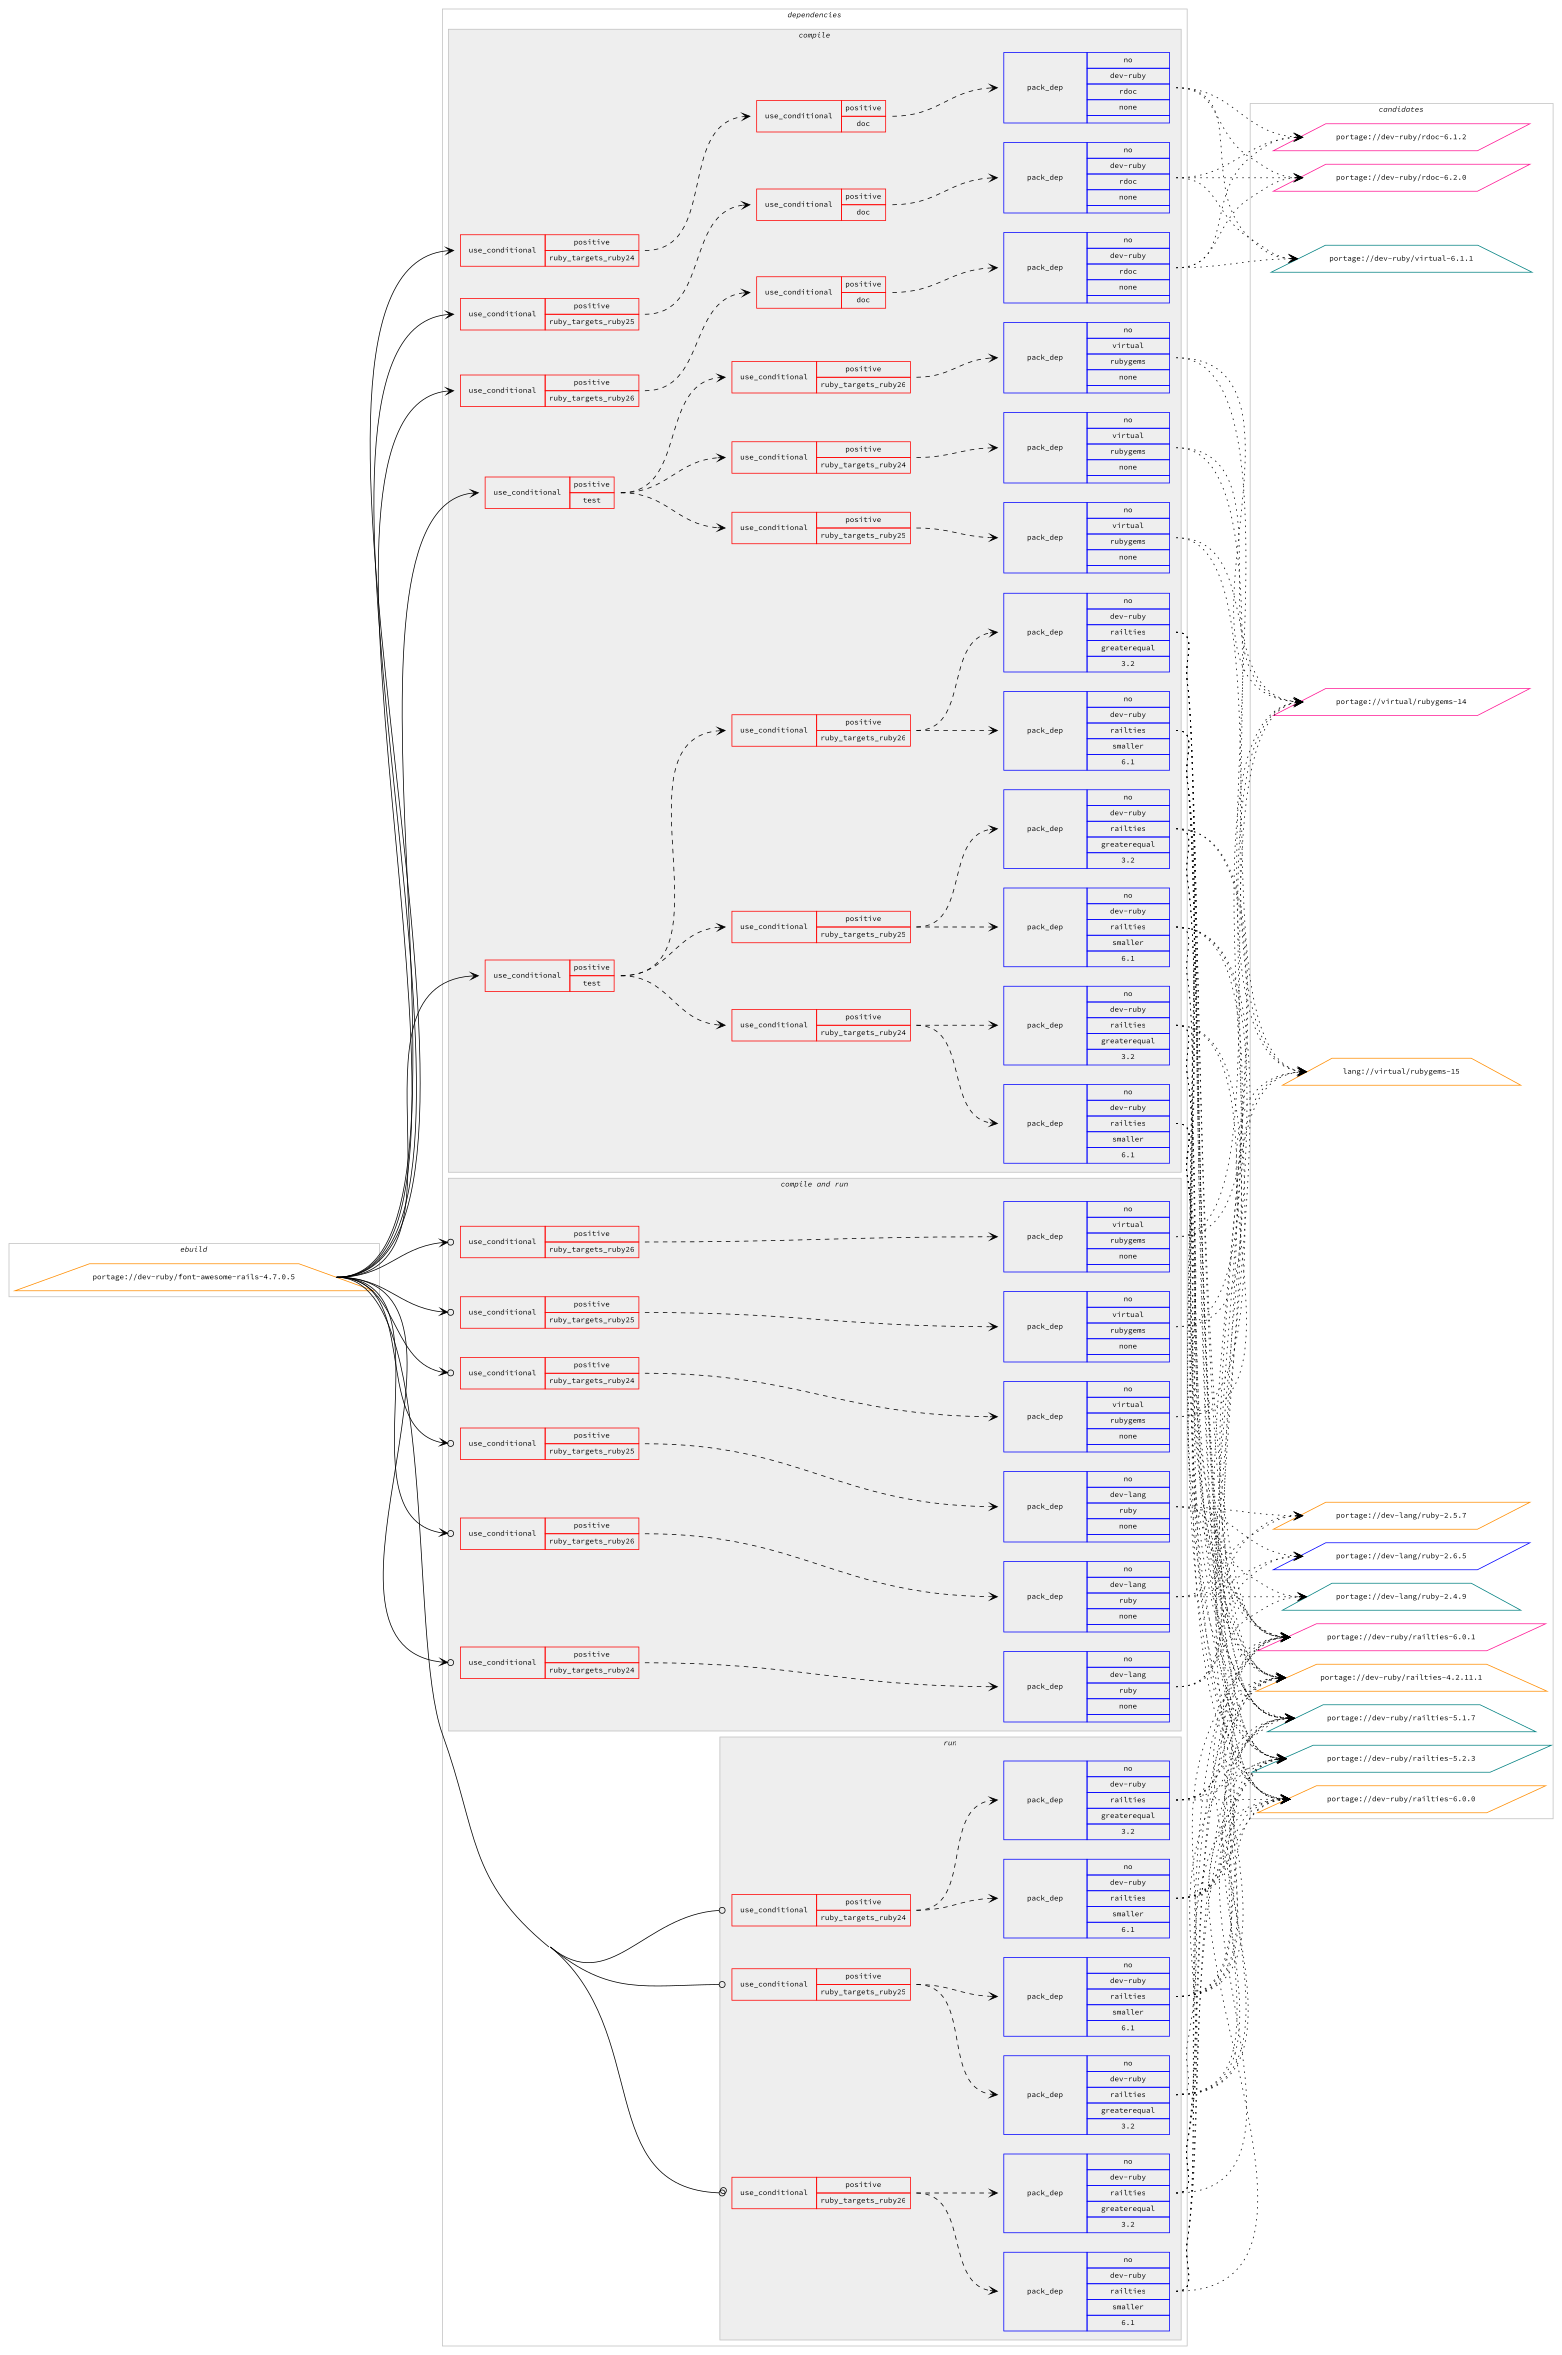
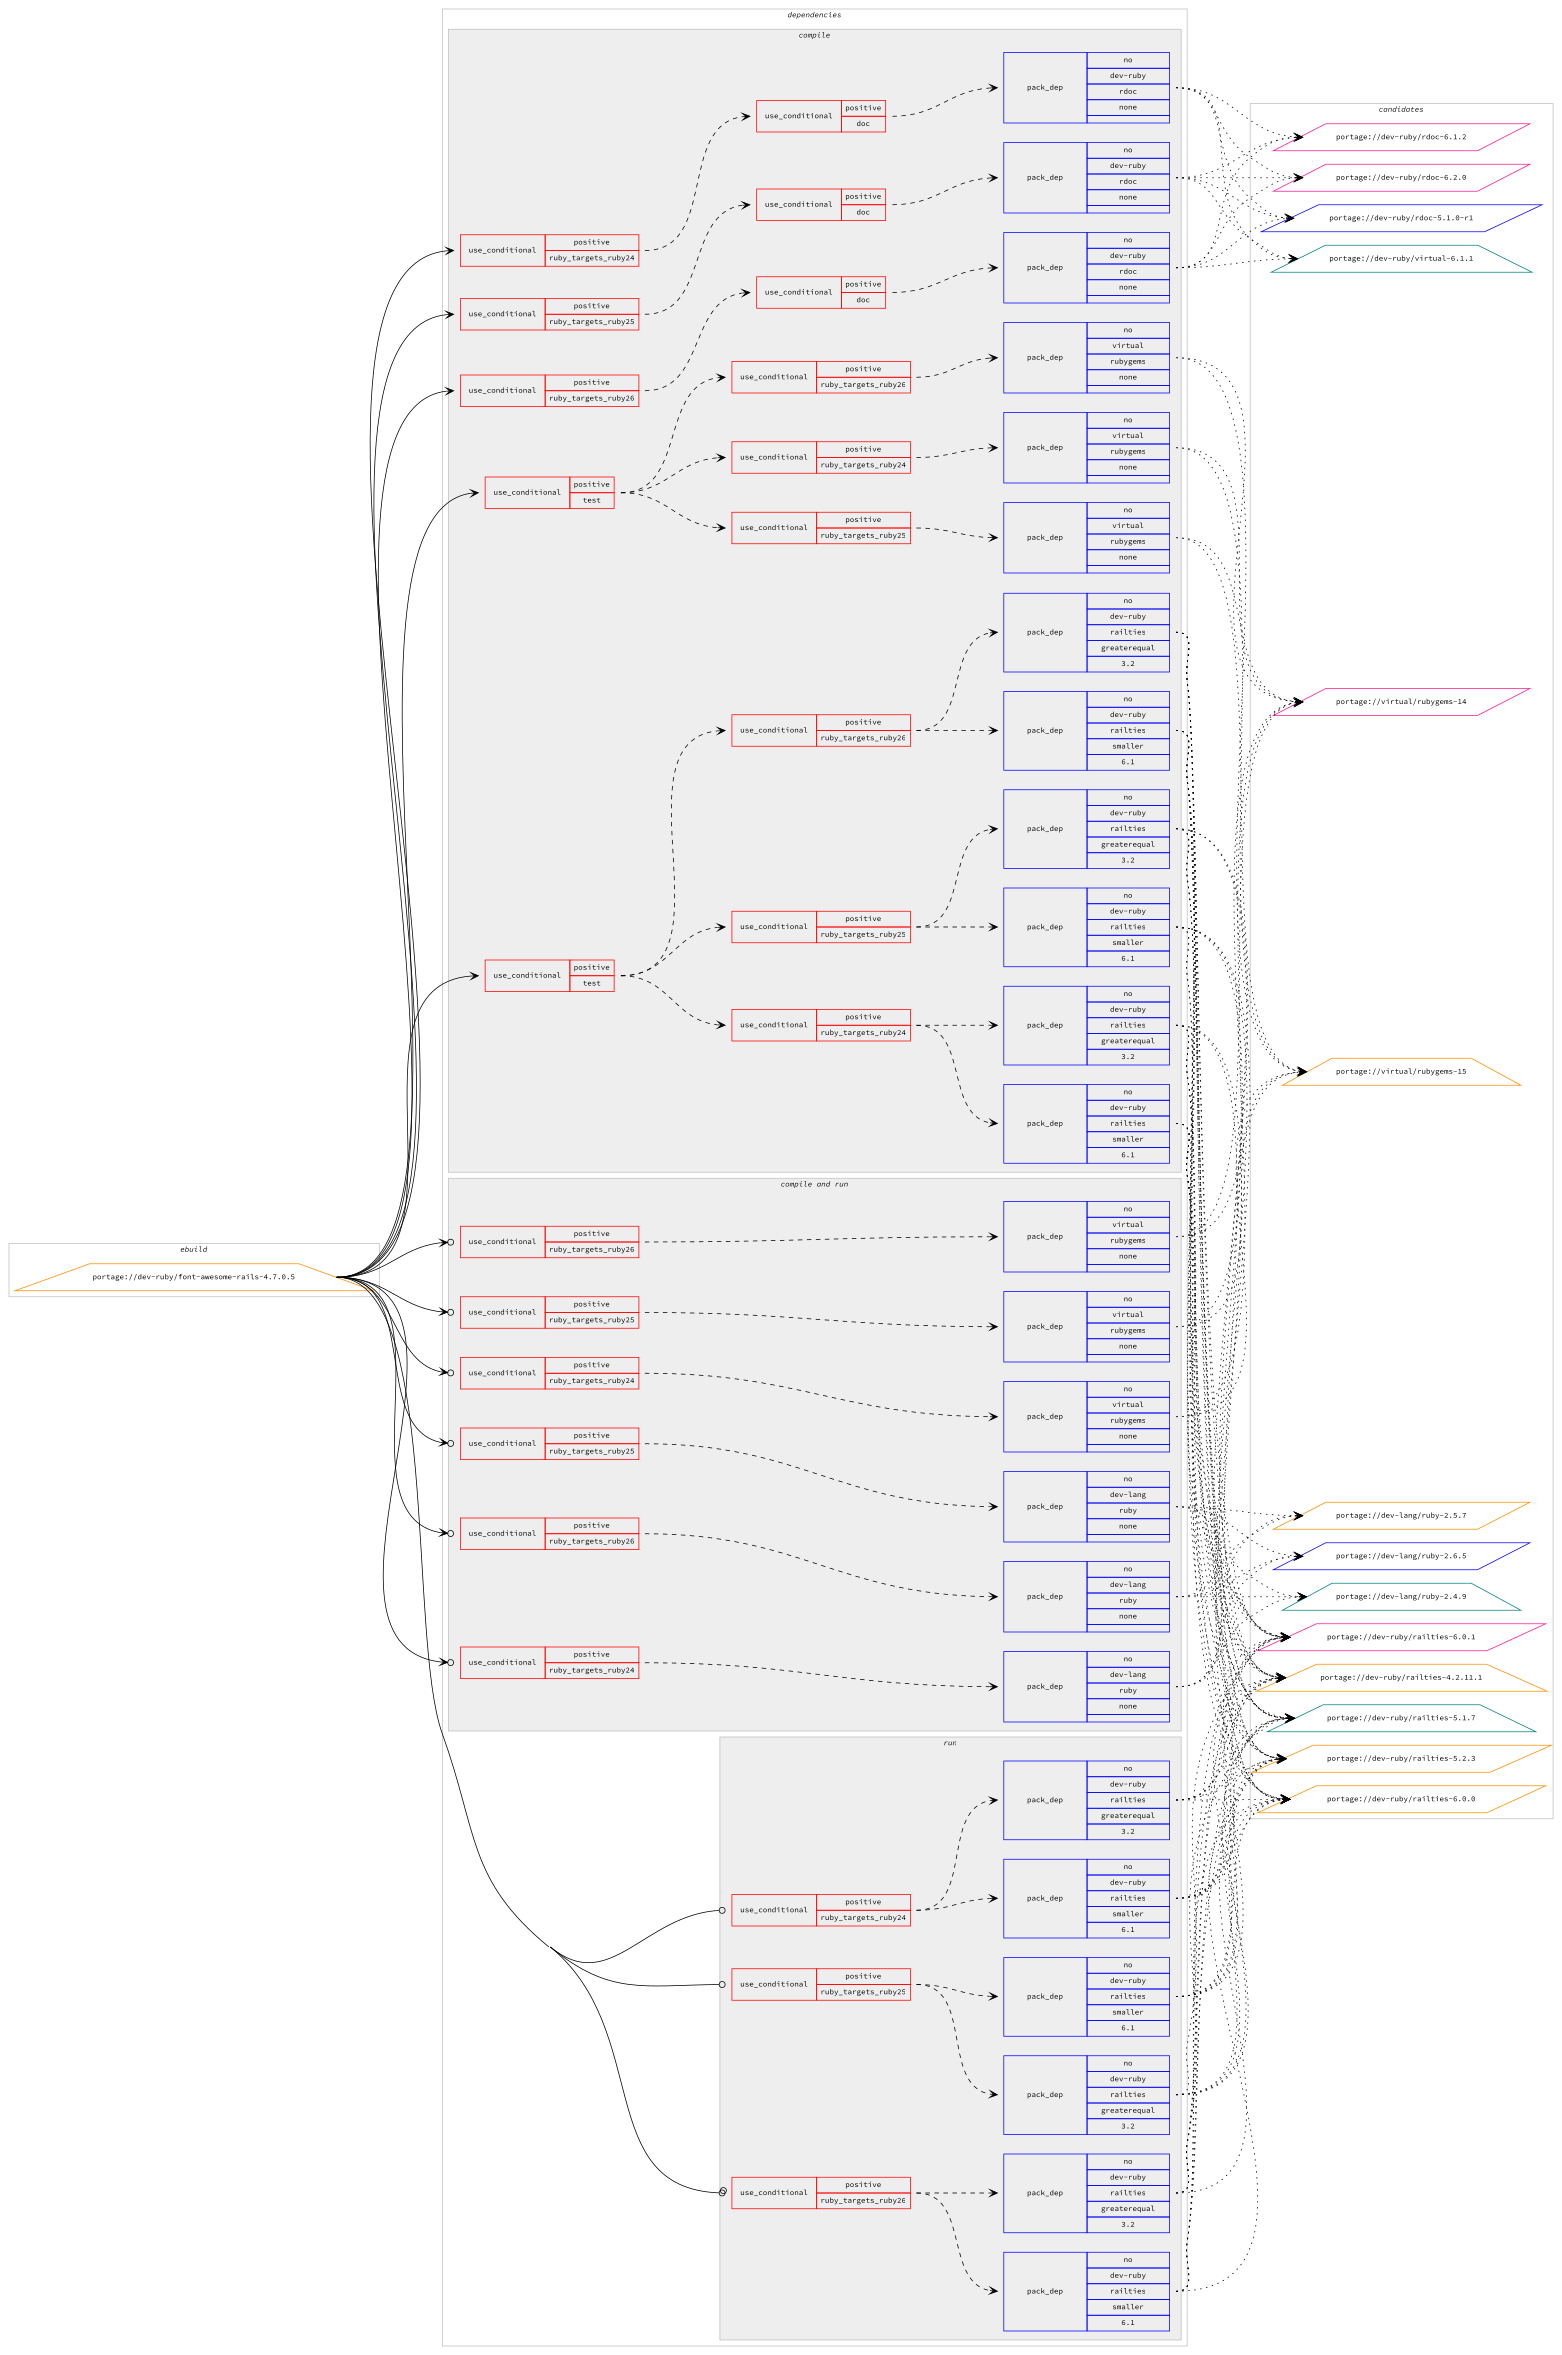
none -> (1402, 218)
(1402, 1072) -> (1402, 1072)
(1402, 1759) -> (1402, 1759)
